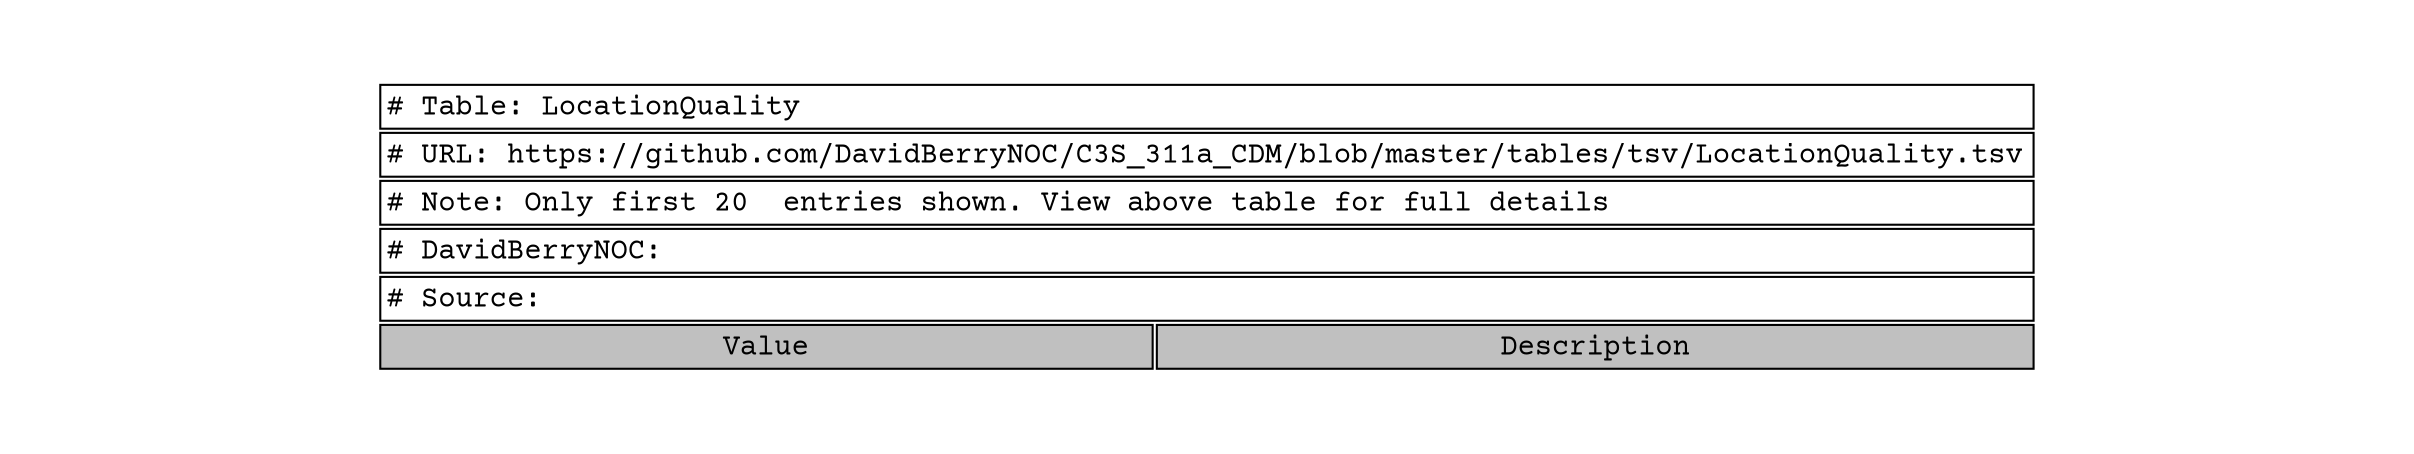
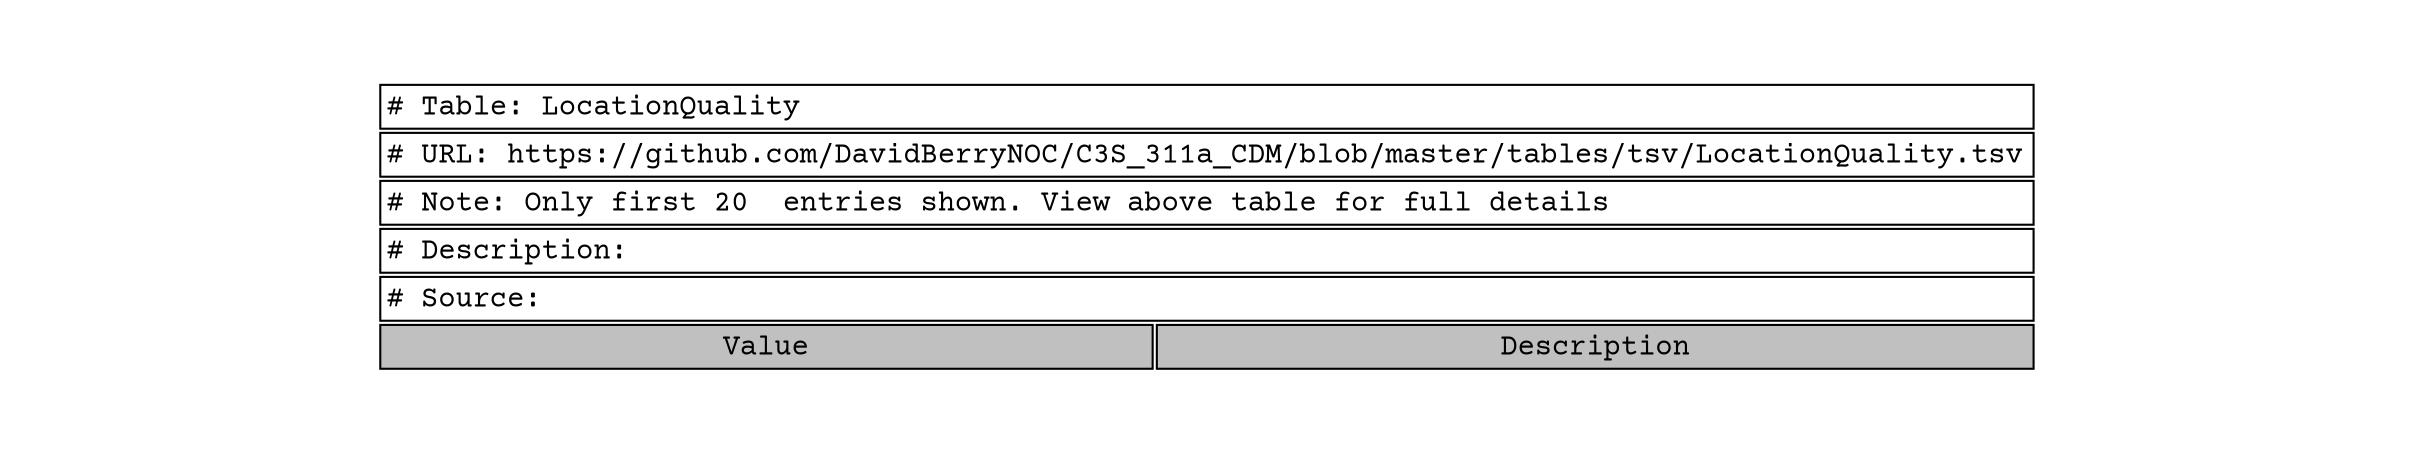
(525, 250) -> (508, 250)
